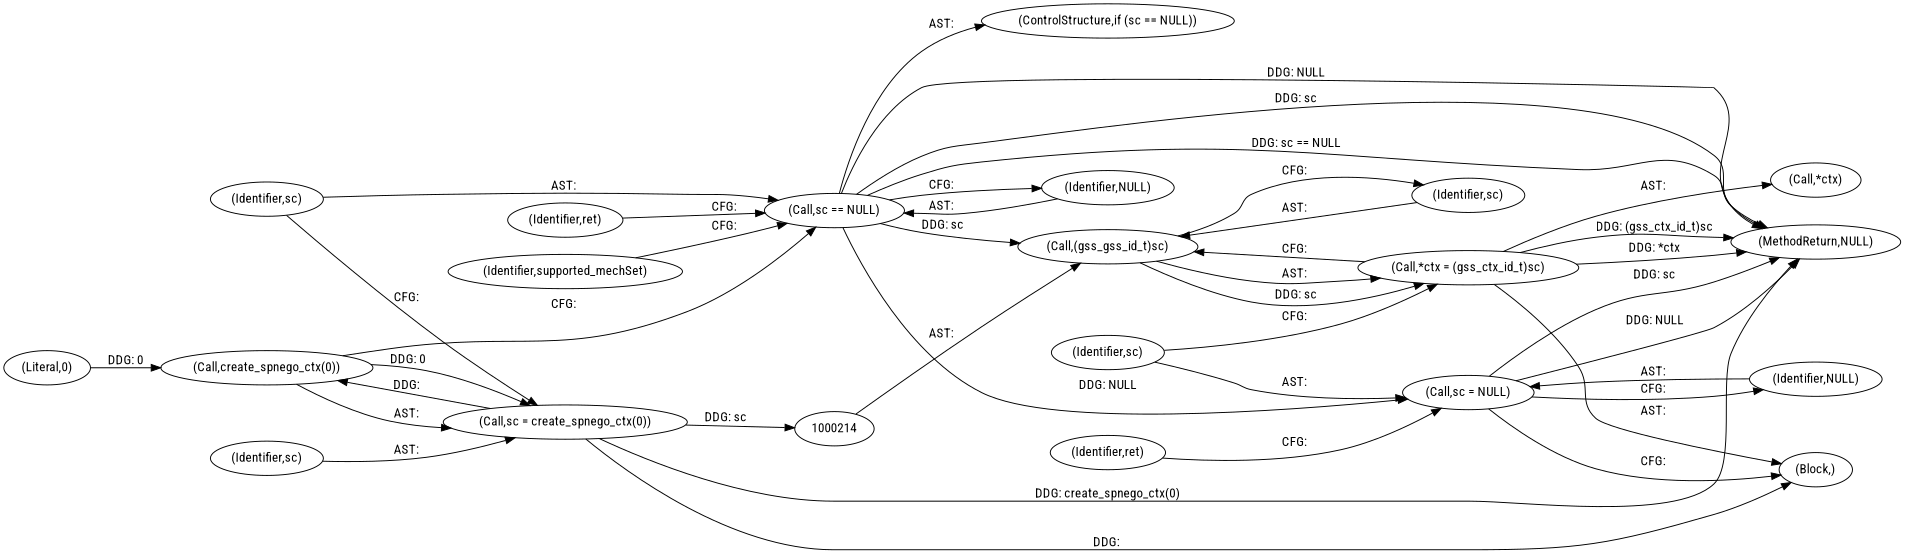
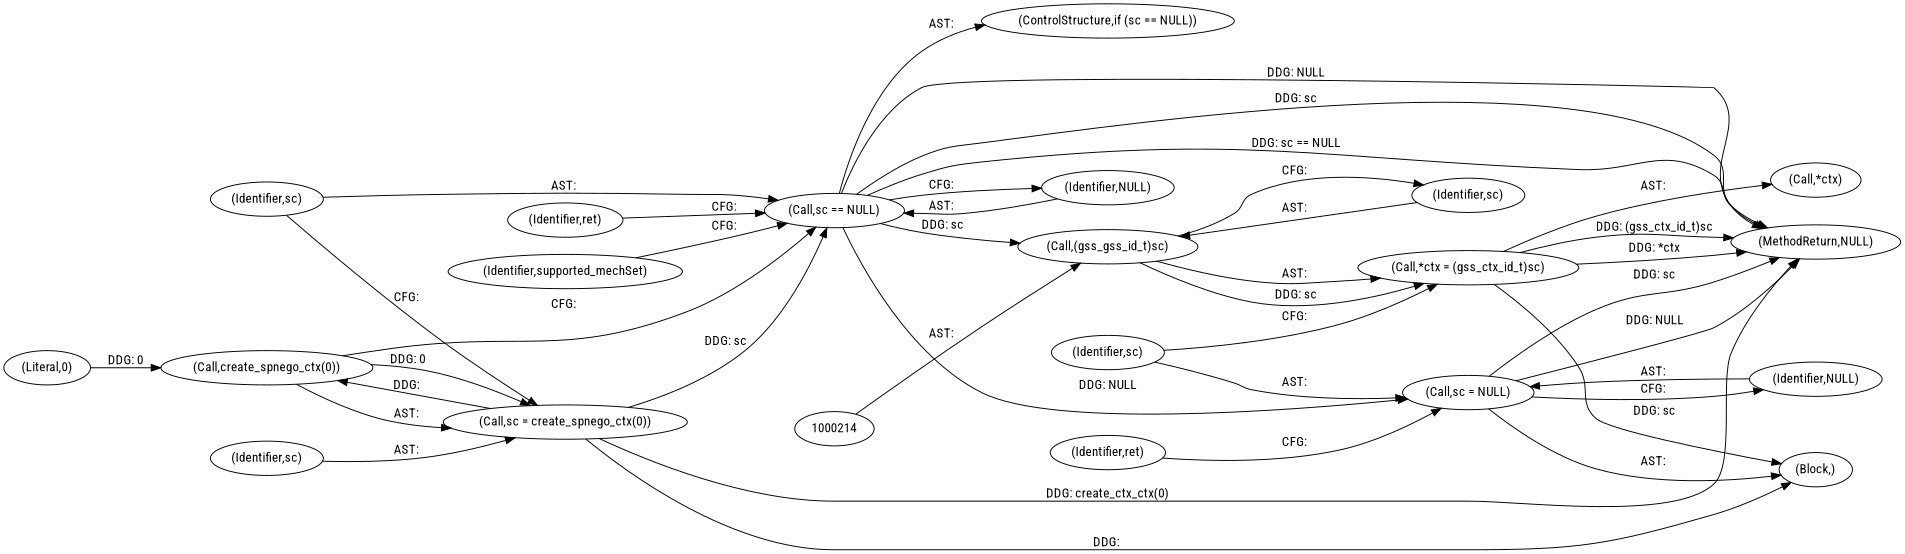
(1284, 257) -> none
(1655, 411) -> (1655, 411)
(735, 426) -> (748, 348)
(1655, 462) -> (1655, 462)
(1108, 494) -> (1108, 494)
